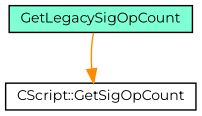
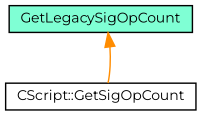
(91, 51) -> (110, 65)
